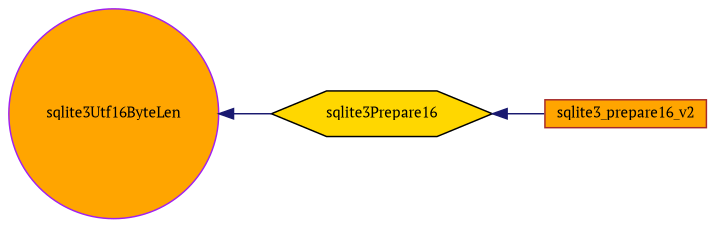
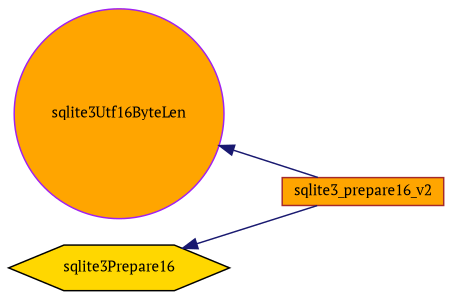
(253, 114) -> (276, 164)
